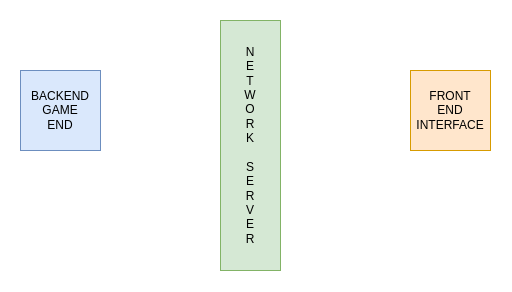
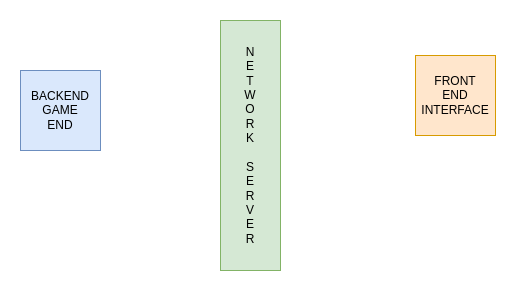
(451, 111) -> (456, 96)
